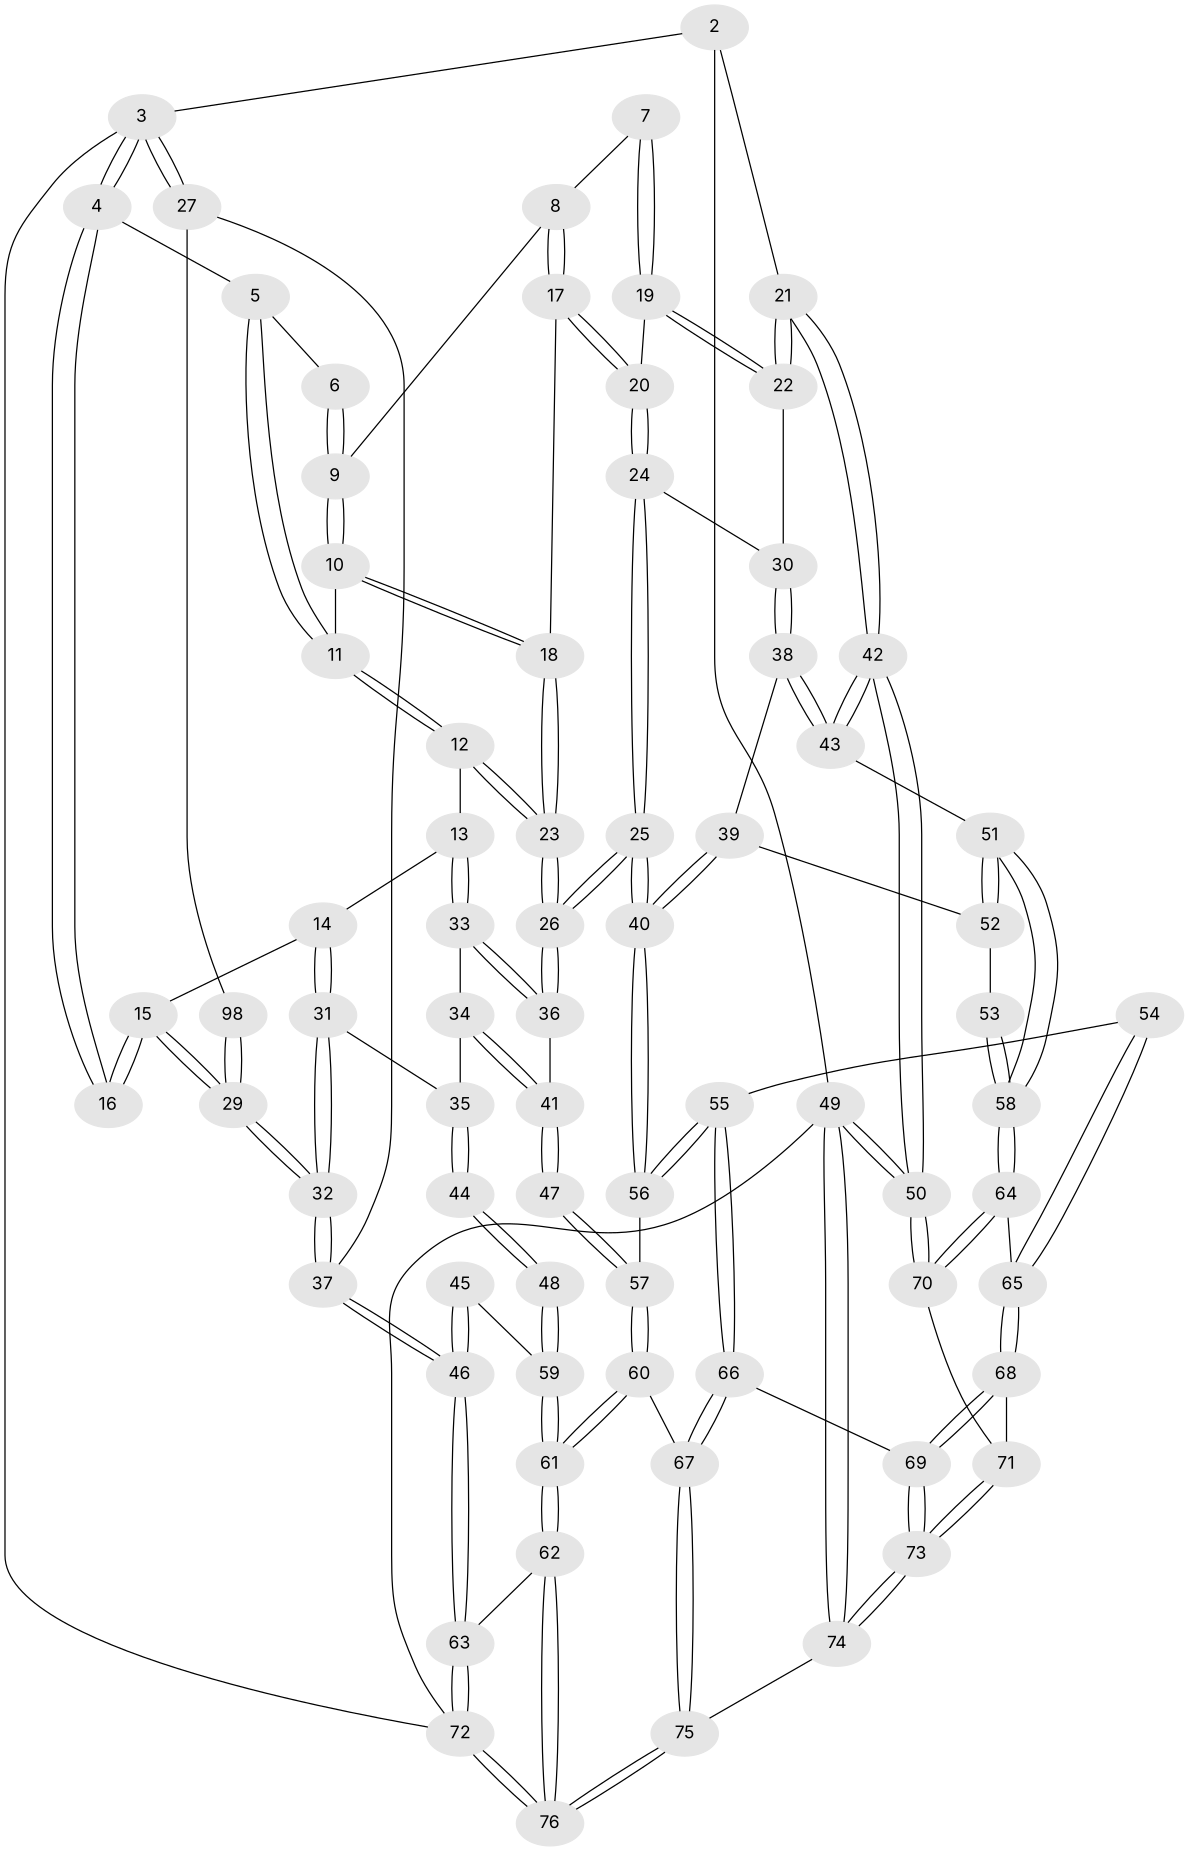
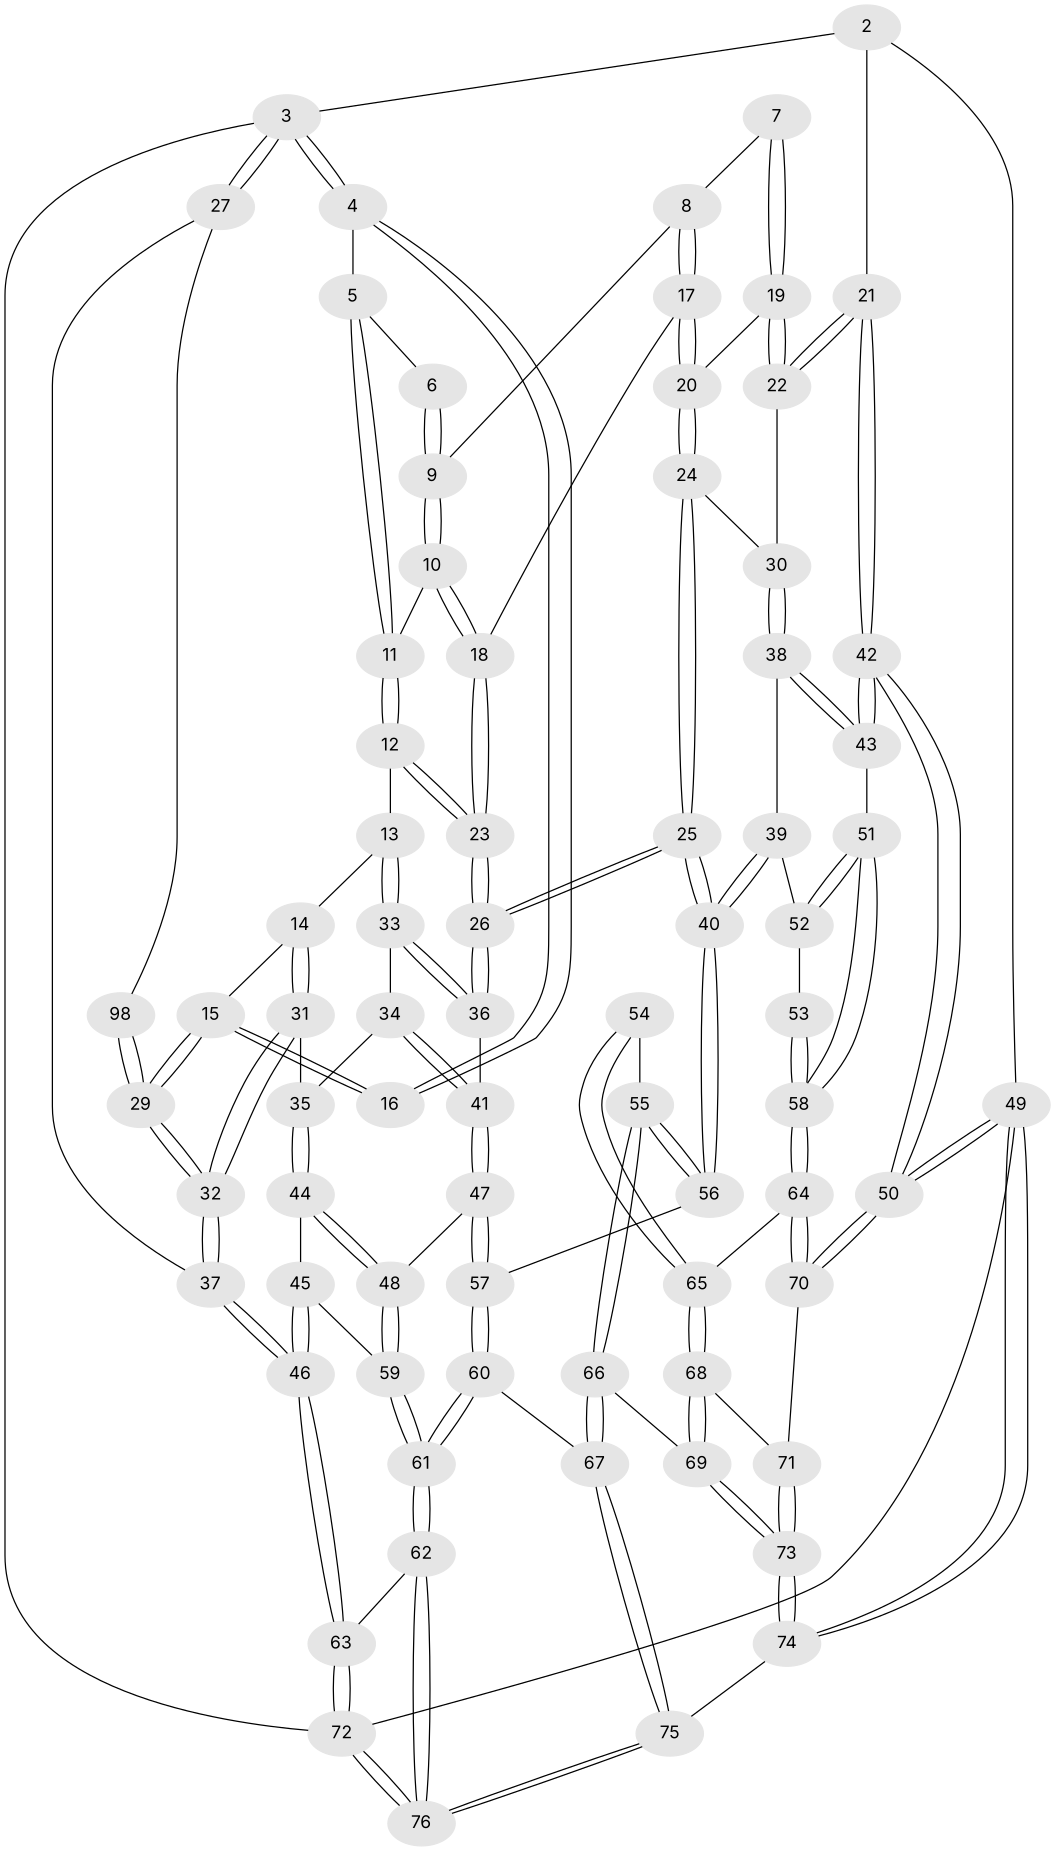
none -> (301, 1240)
none -> (435, 1240)
